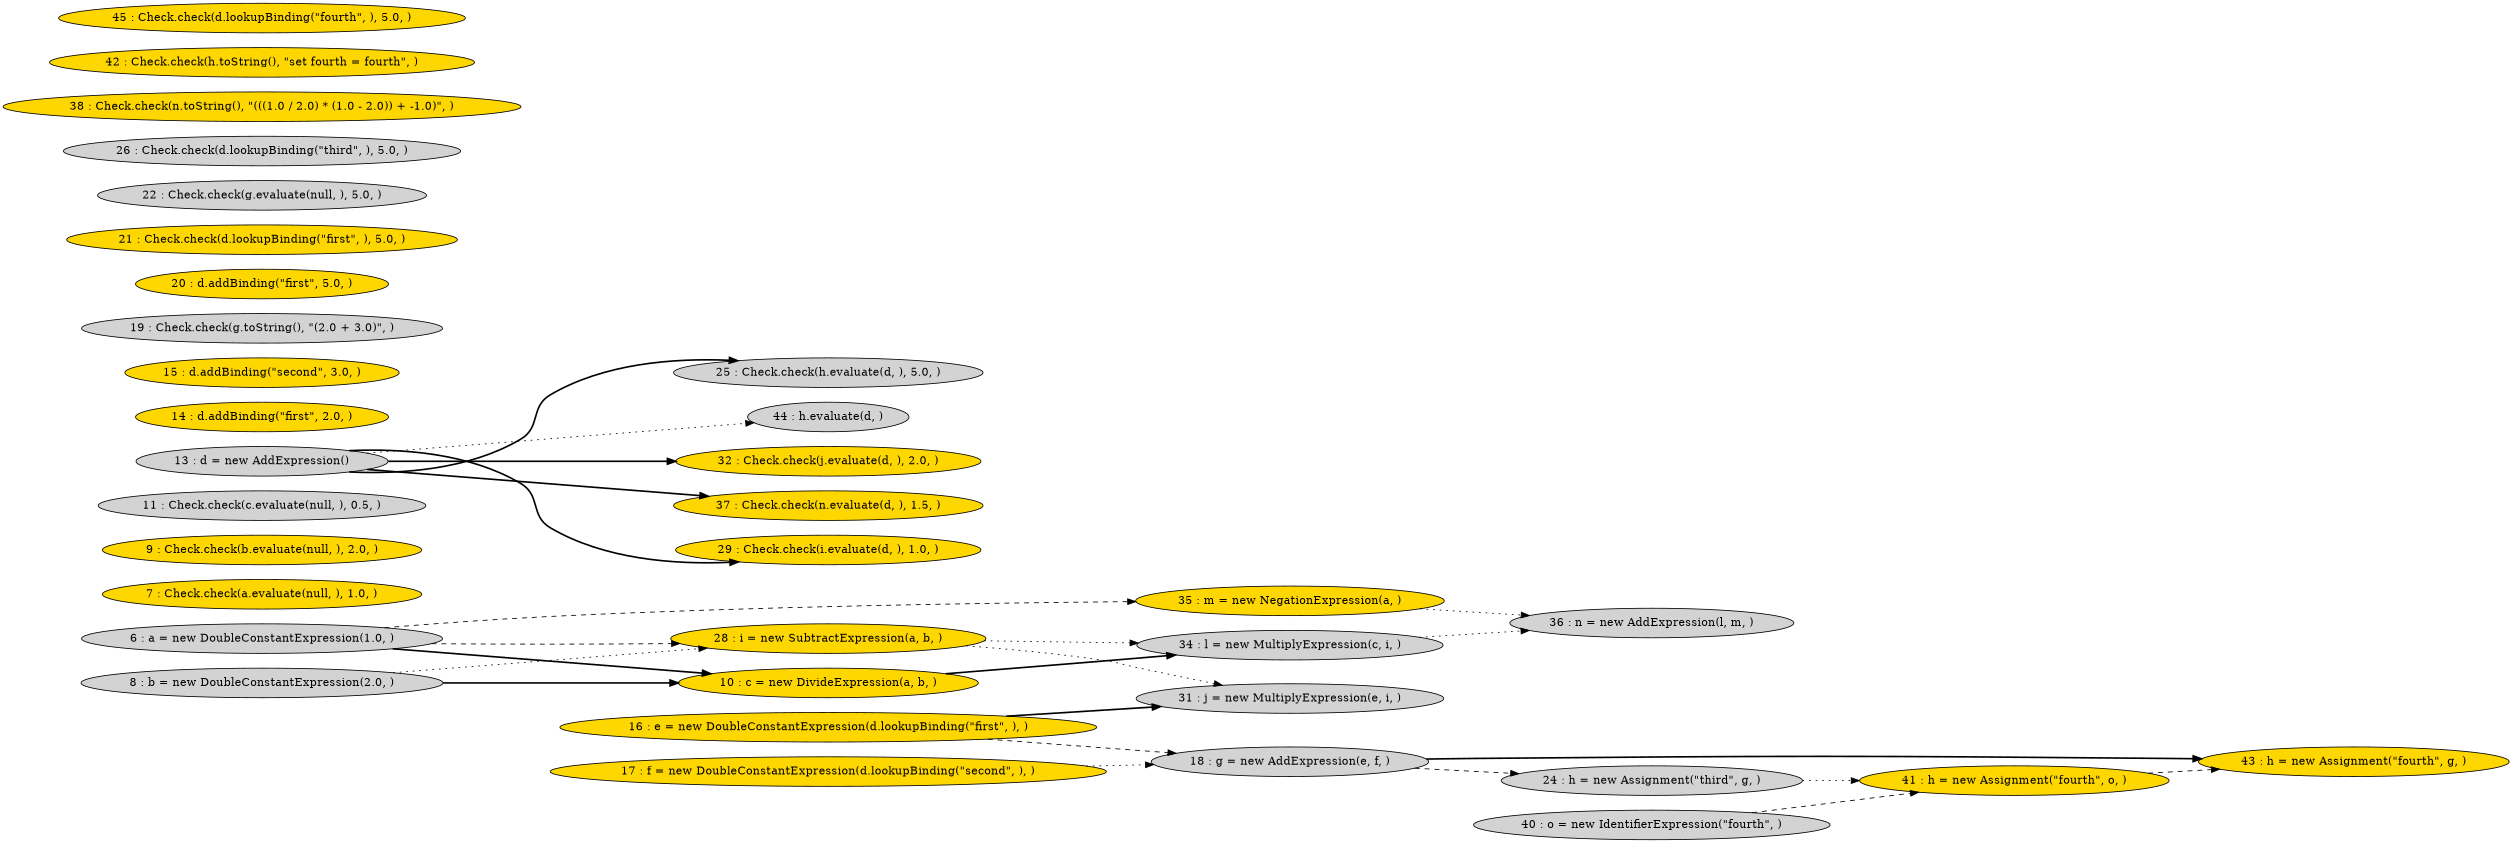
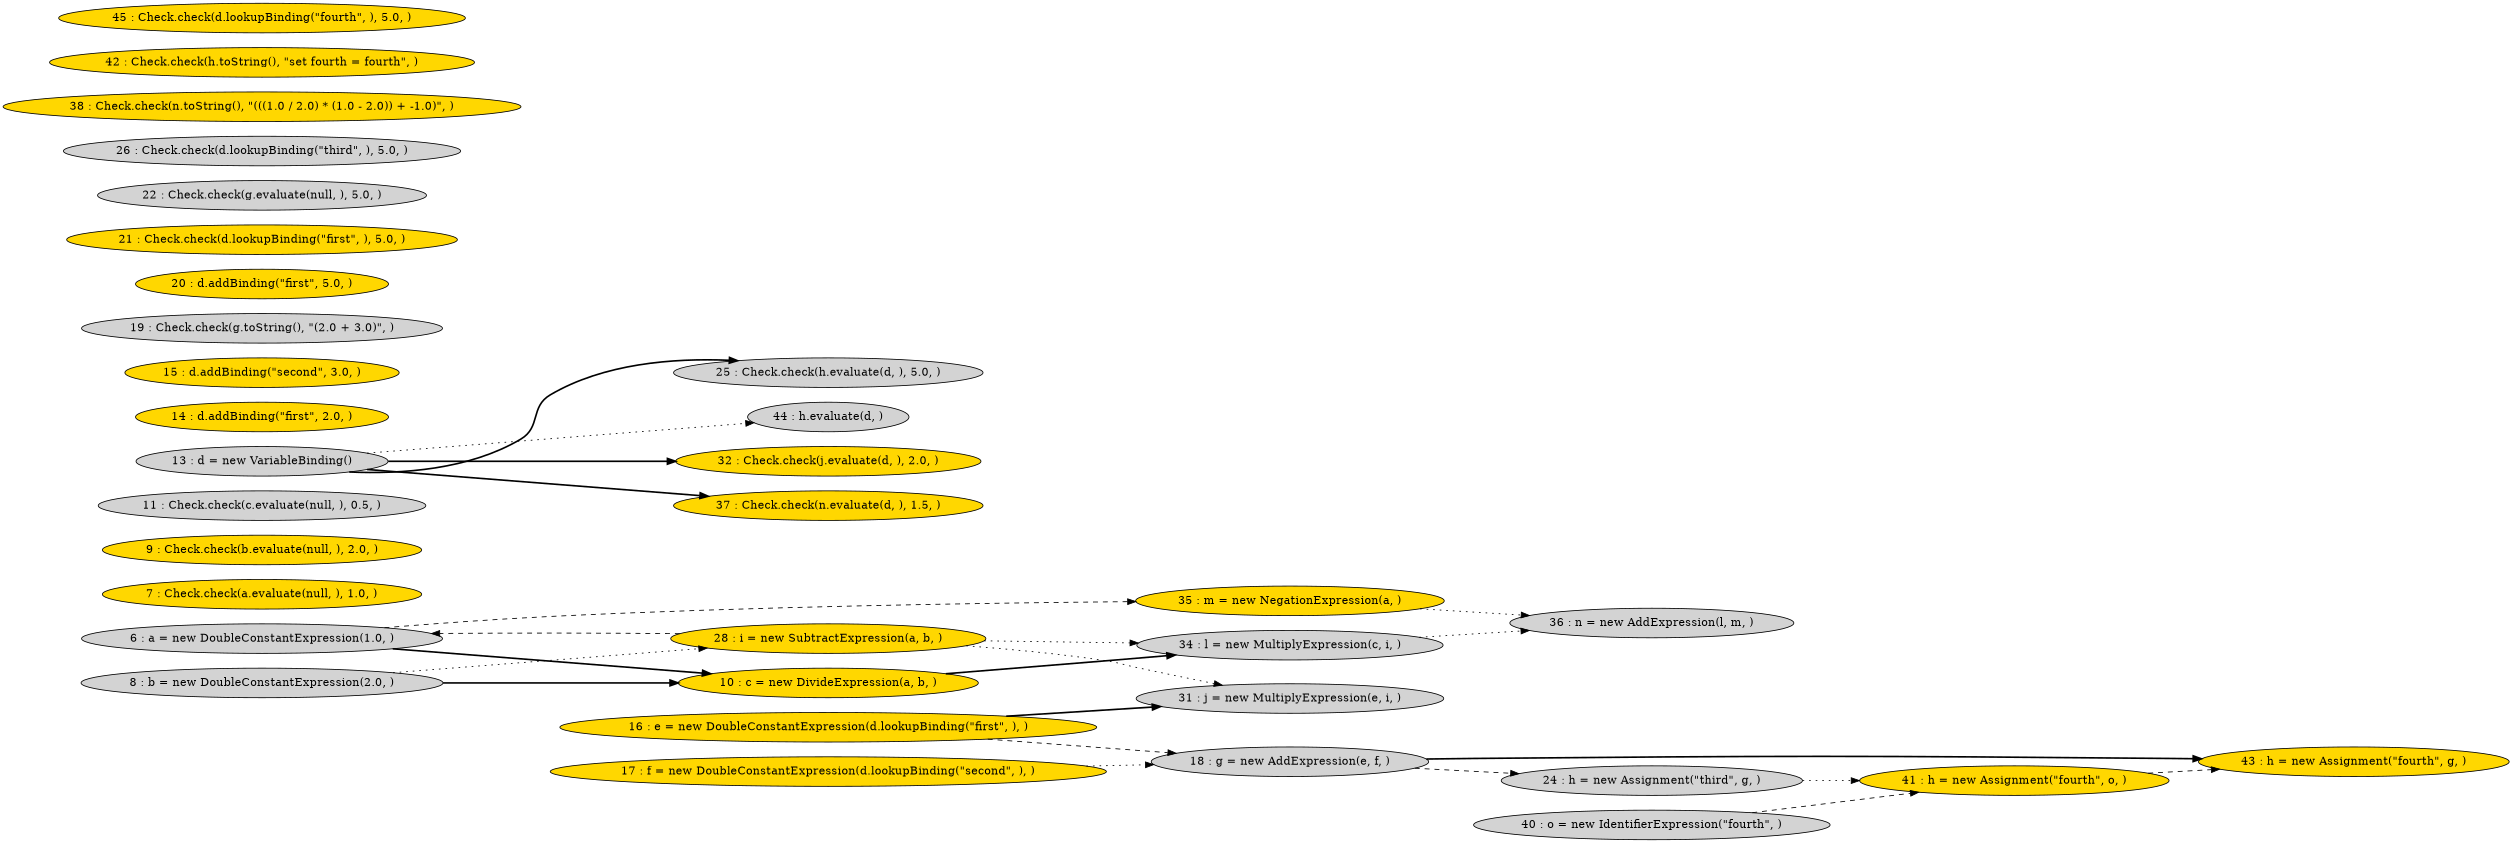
(262, 461) -> (262, 461)
(828, 550) -> none
(551, 644) -> (560, 633)
